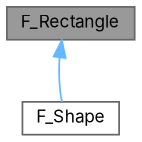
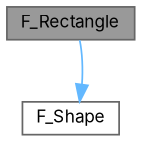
(59, 80) -> (82, 62)
